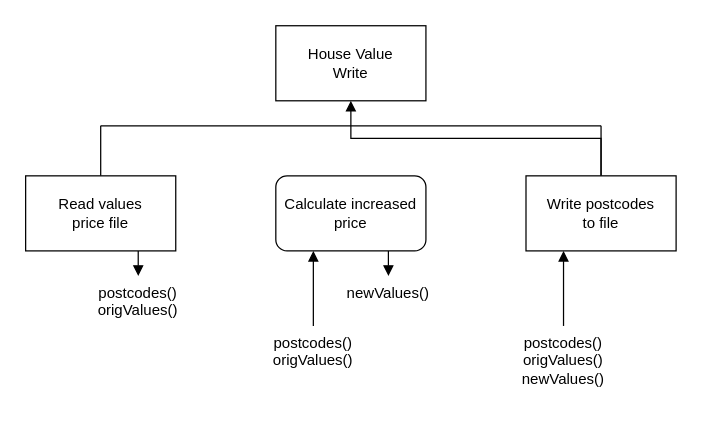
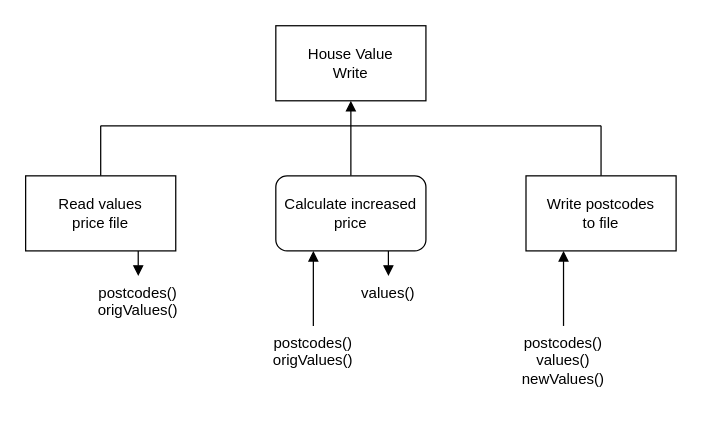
(473, 138) -> (351, 155)
(388, 293) -> (388, 293)
(563, 361) -> (563, 361)
